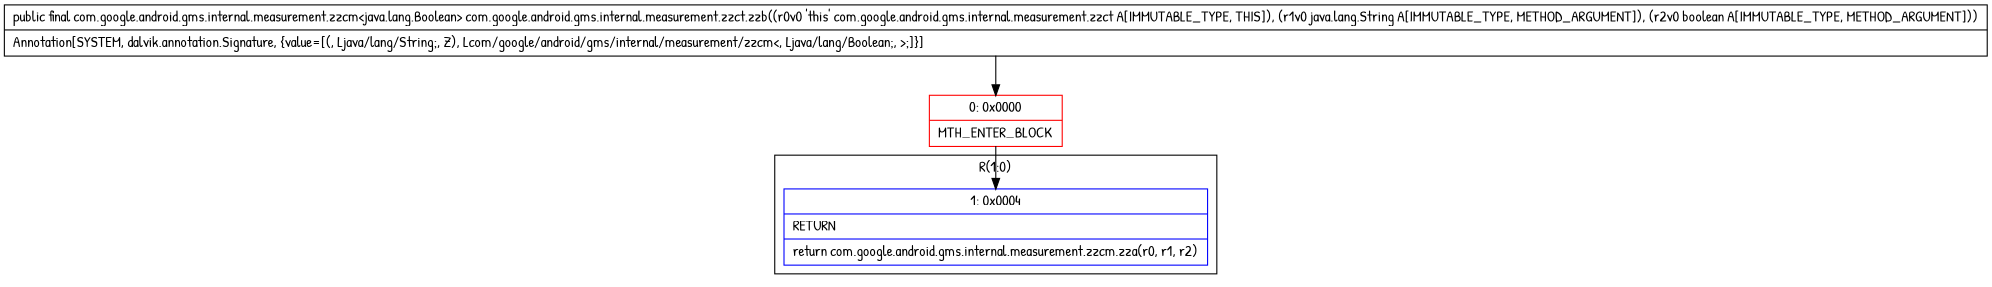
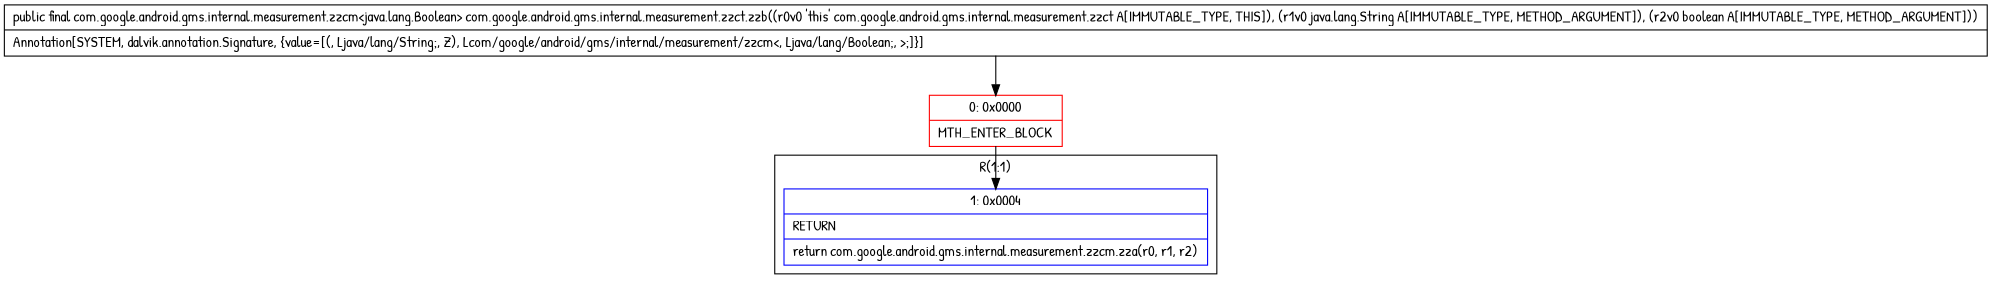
(996, 168) -> (996, 168)
